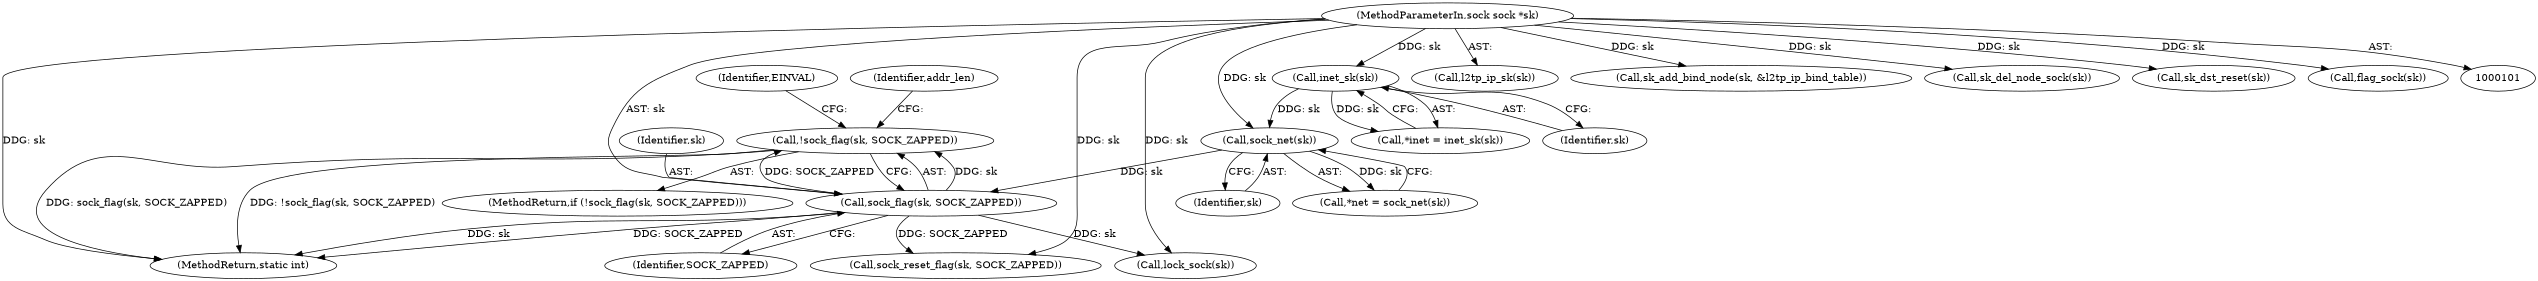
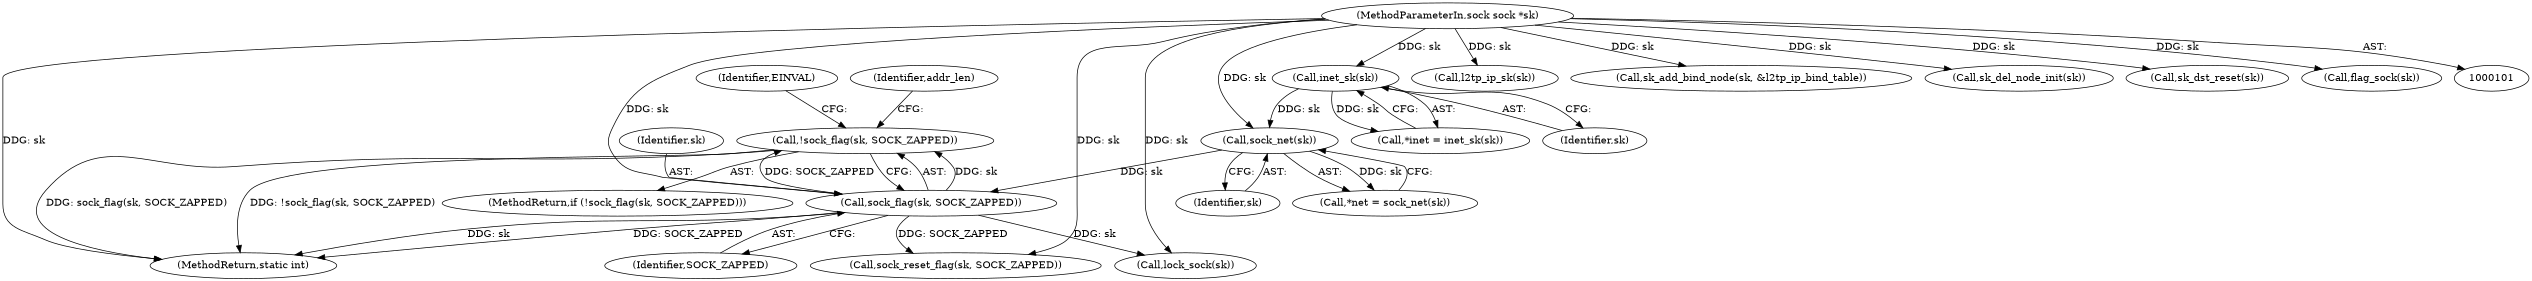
(1482, 47) -> (1490, 47)
(2022, 78) -> (2019, 78)
(646, 110) -> (647, 110)
